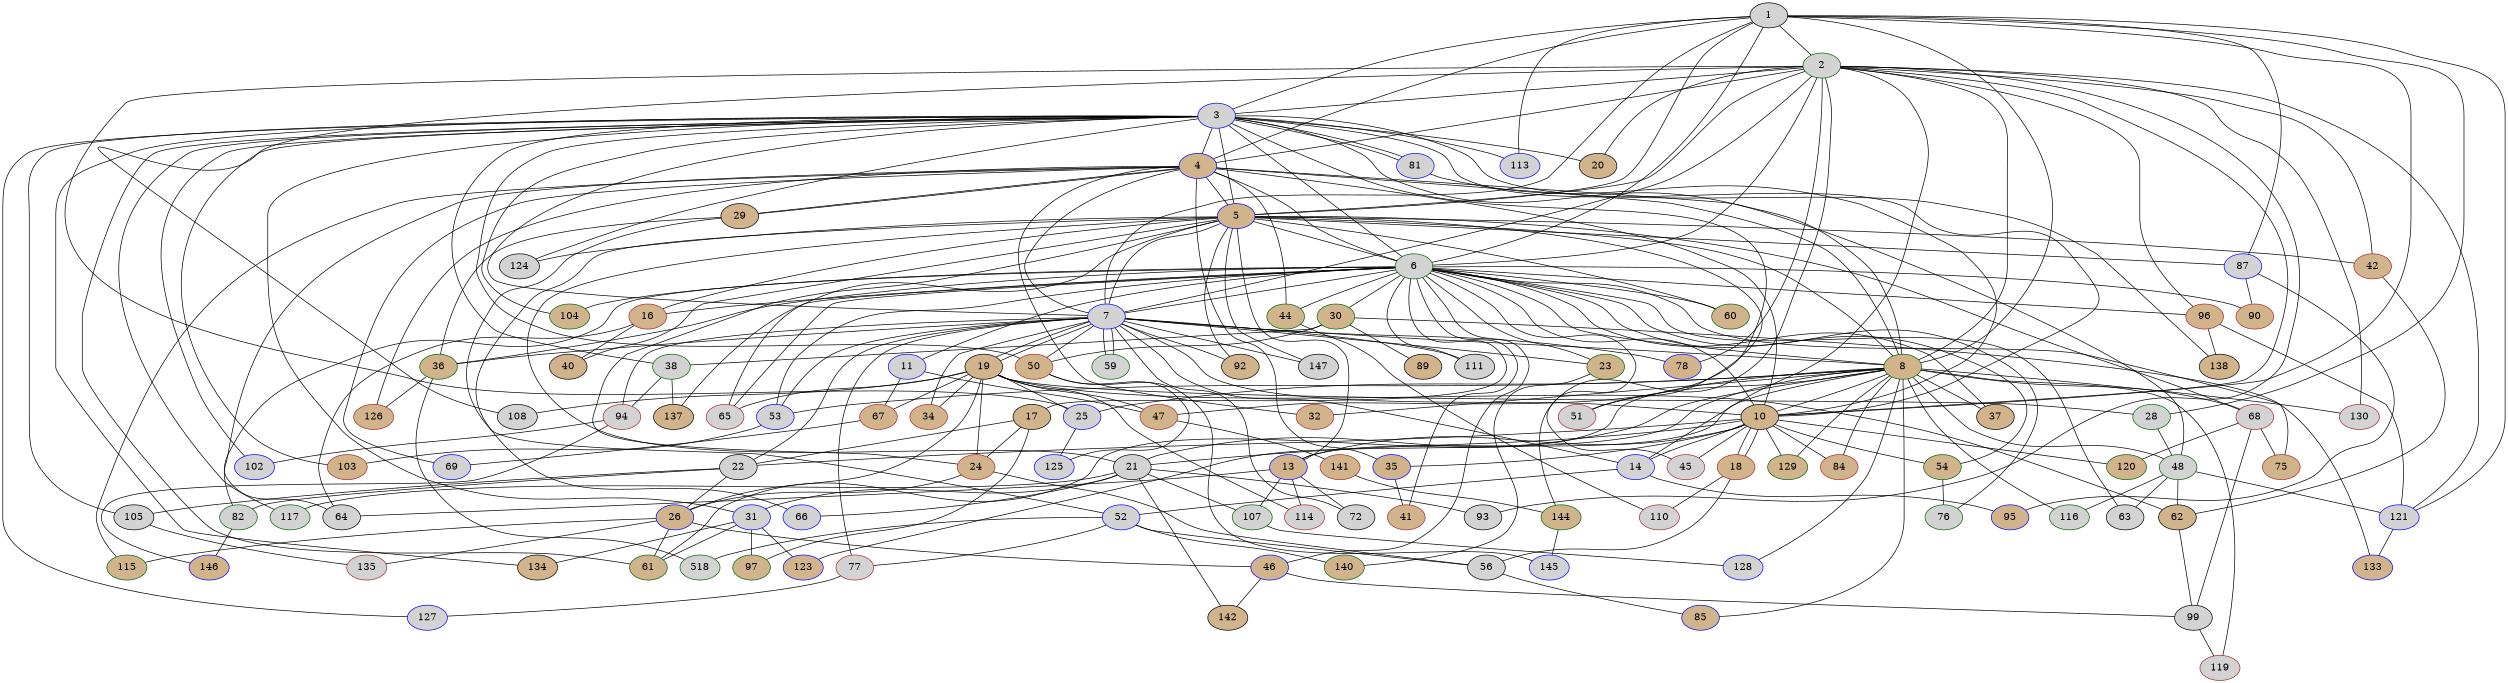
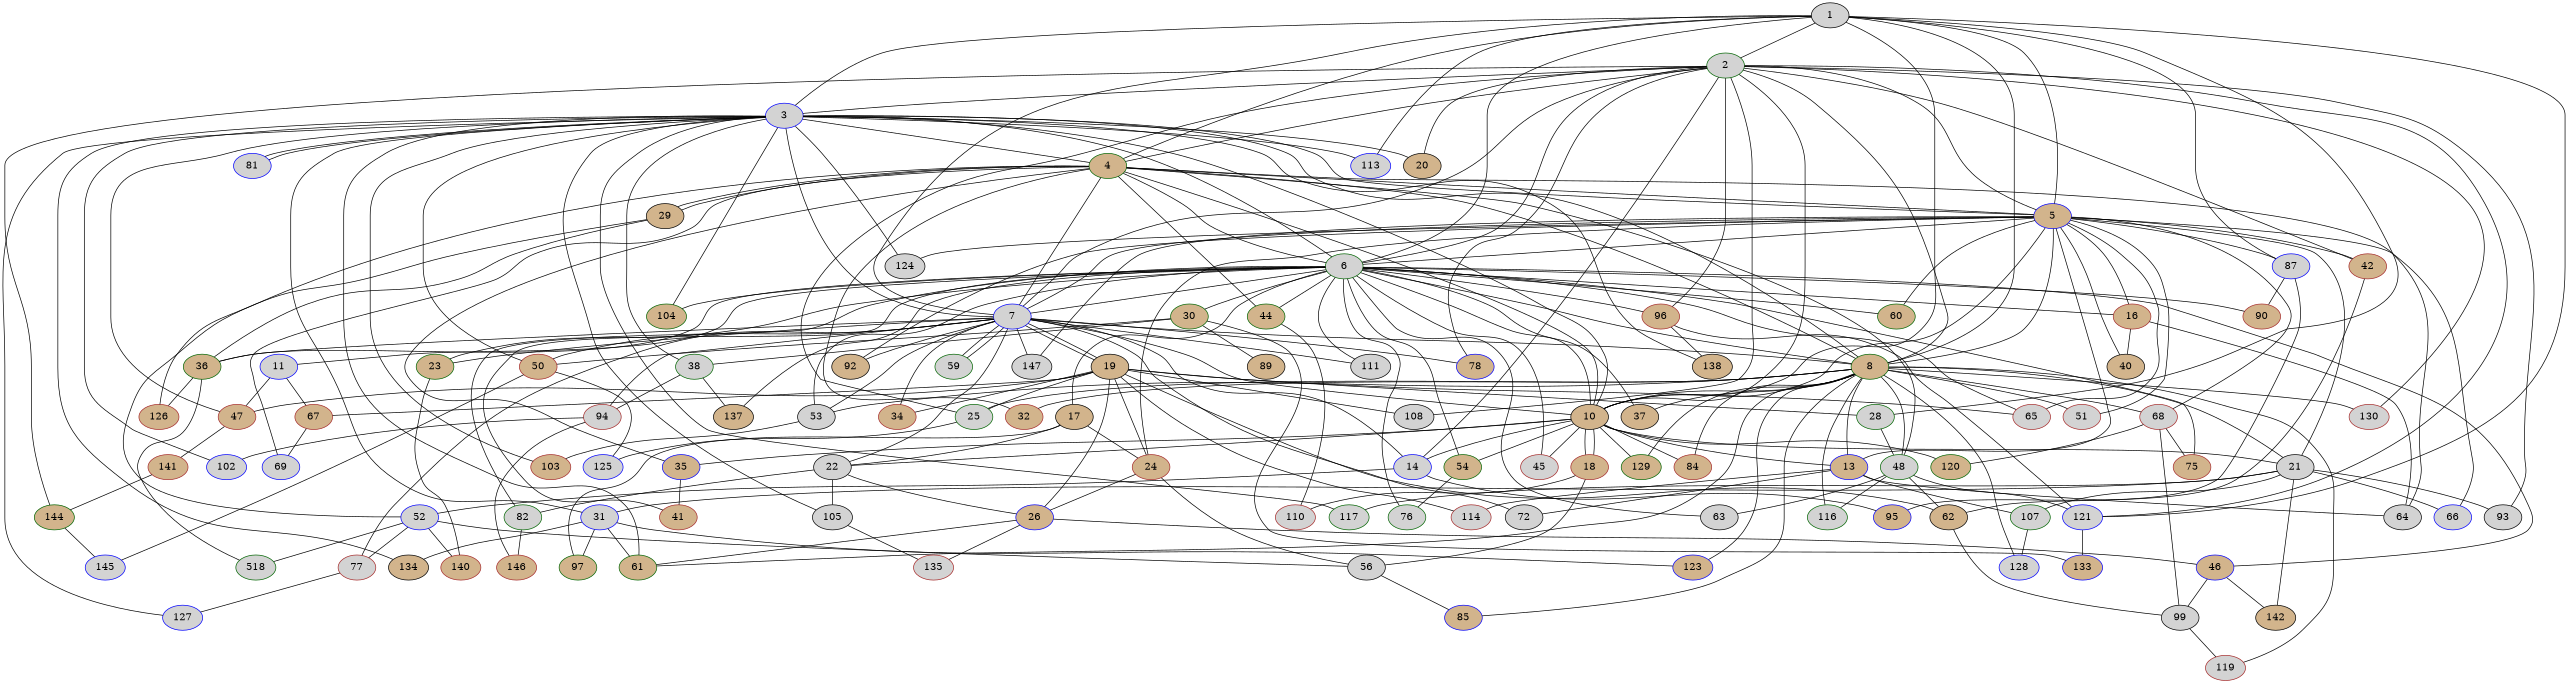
(1198, 166) -> (1108, 166)
(1863, 205) -> (1813, 380)
(775, 417) -> (816, 417)
(1082, 417) -> (974, 417)
(127, 568) -> none
(209, 568) -> (517, 568)
(1344, 568) -> (461, 568)
